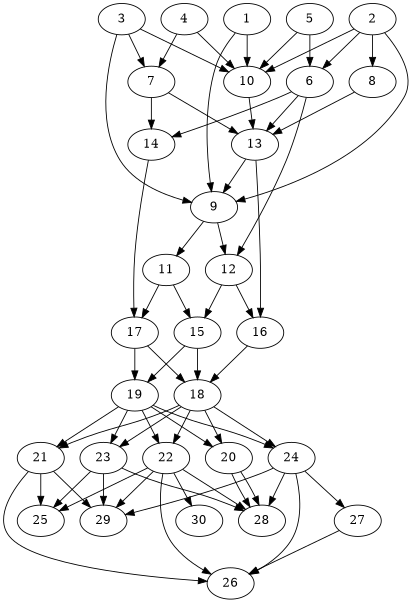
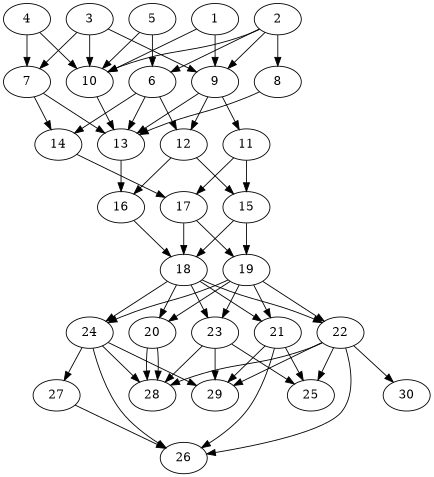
(237, 172) -> (173, 110)
